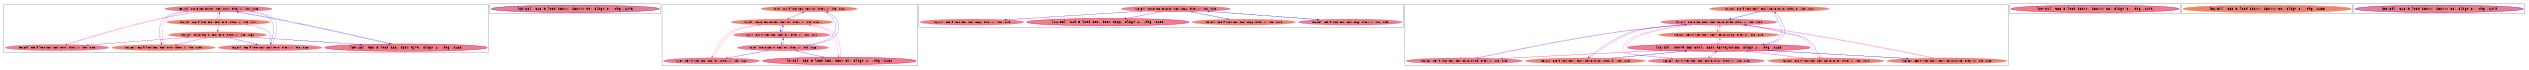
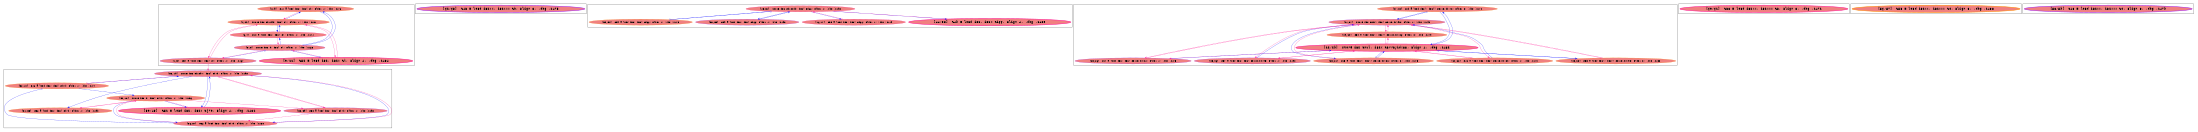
(165, 21) -> (208, 67)
(137, 41) -> (281, 117)
